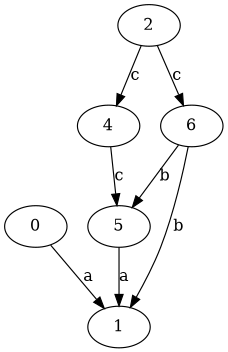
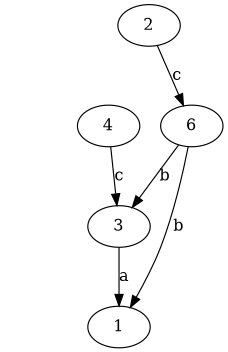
(131, 70) -> none
(36, 226) -> none
(119, 226) -> (119, 226)
